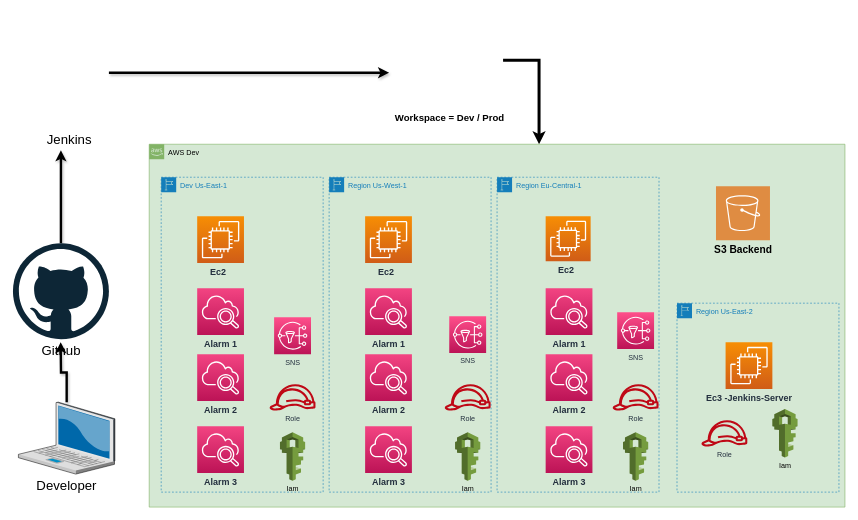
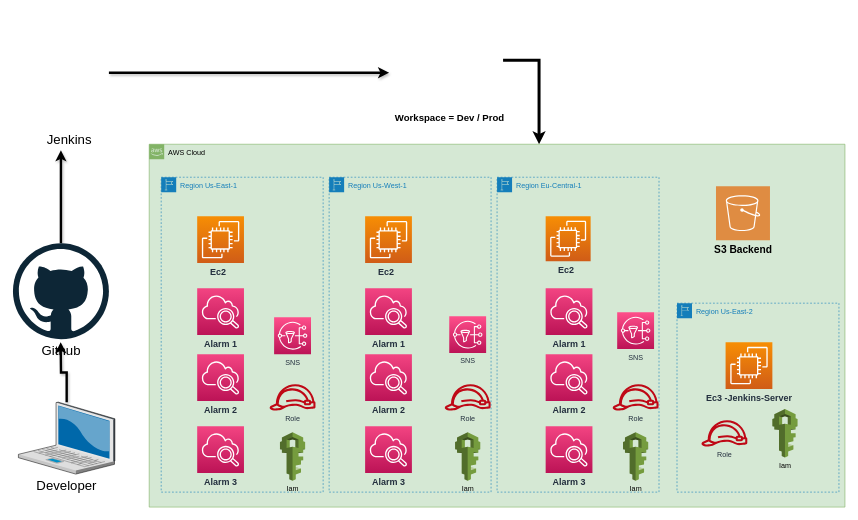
(181, 153) -> (185, 153)
(206, 186) -> (211, 186)
